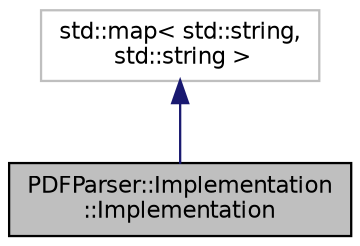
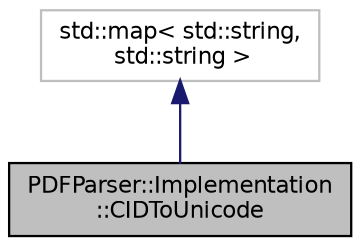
(180, 200) -> (180, 200)
